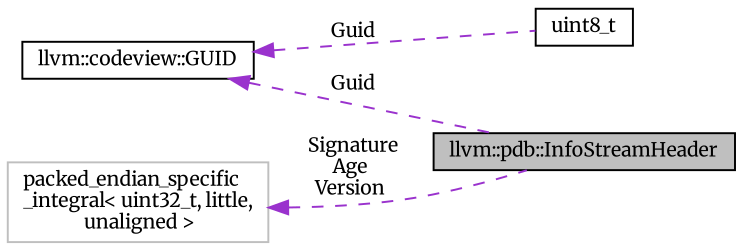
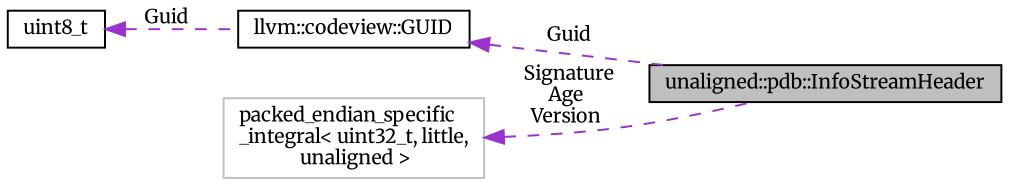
(405, 41) -> (181, 29)
(584, 152) -> (825, 84)
